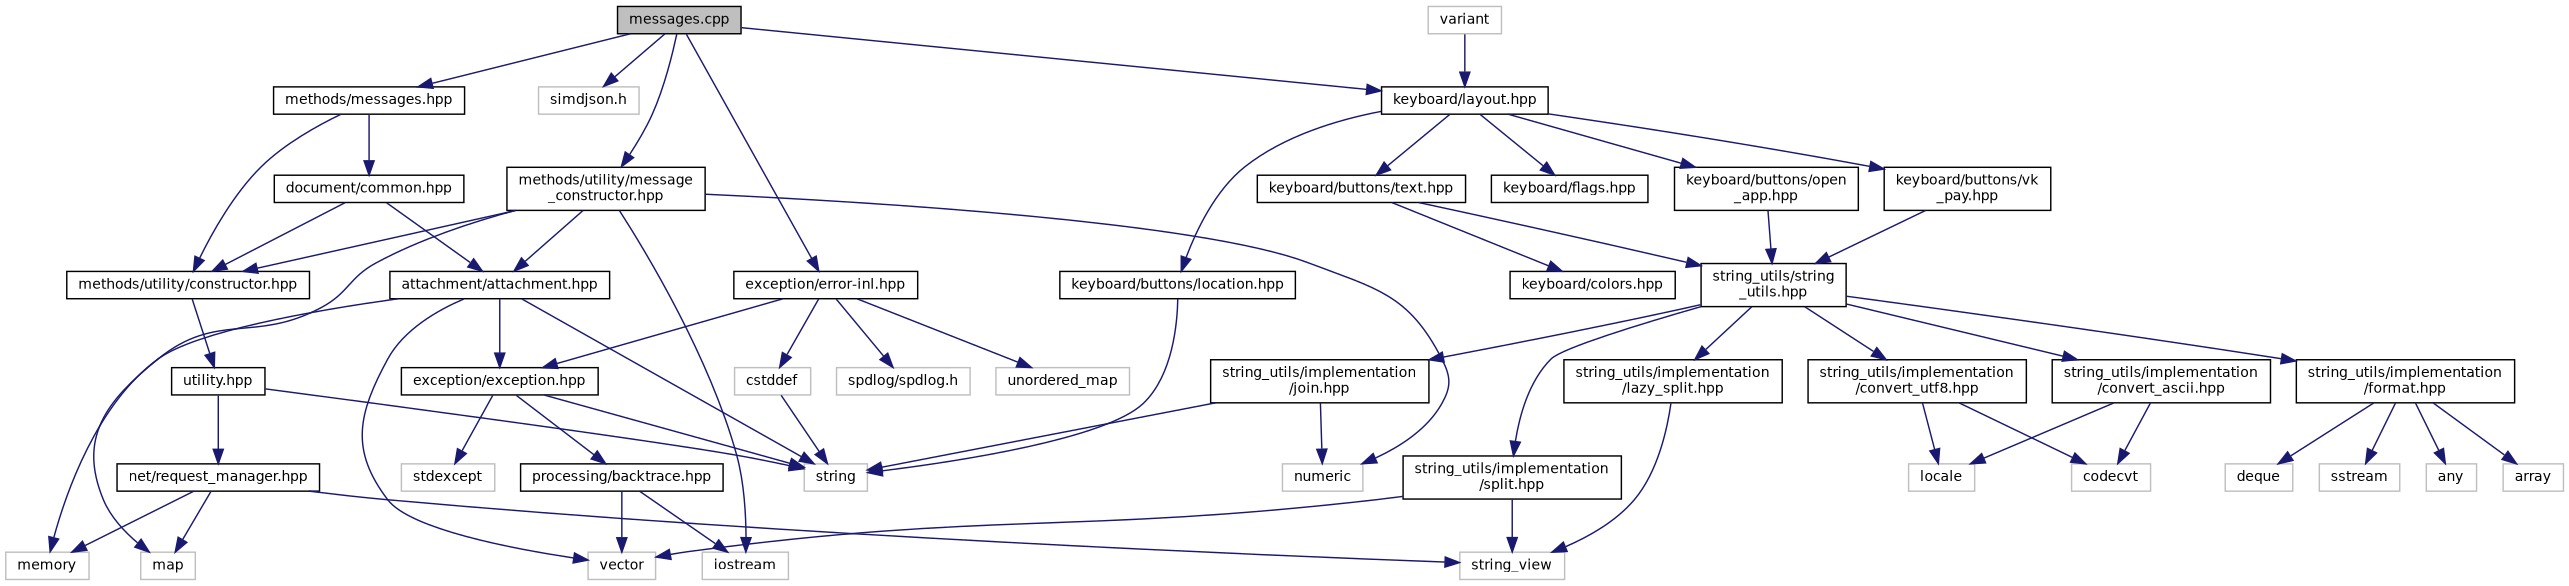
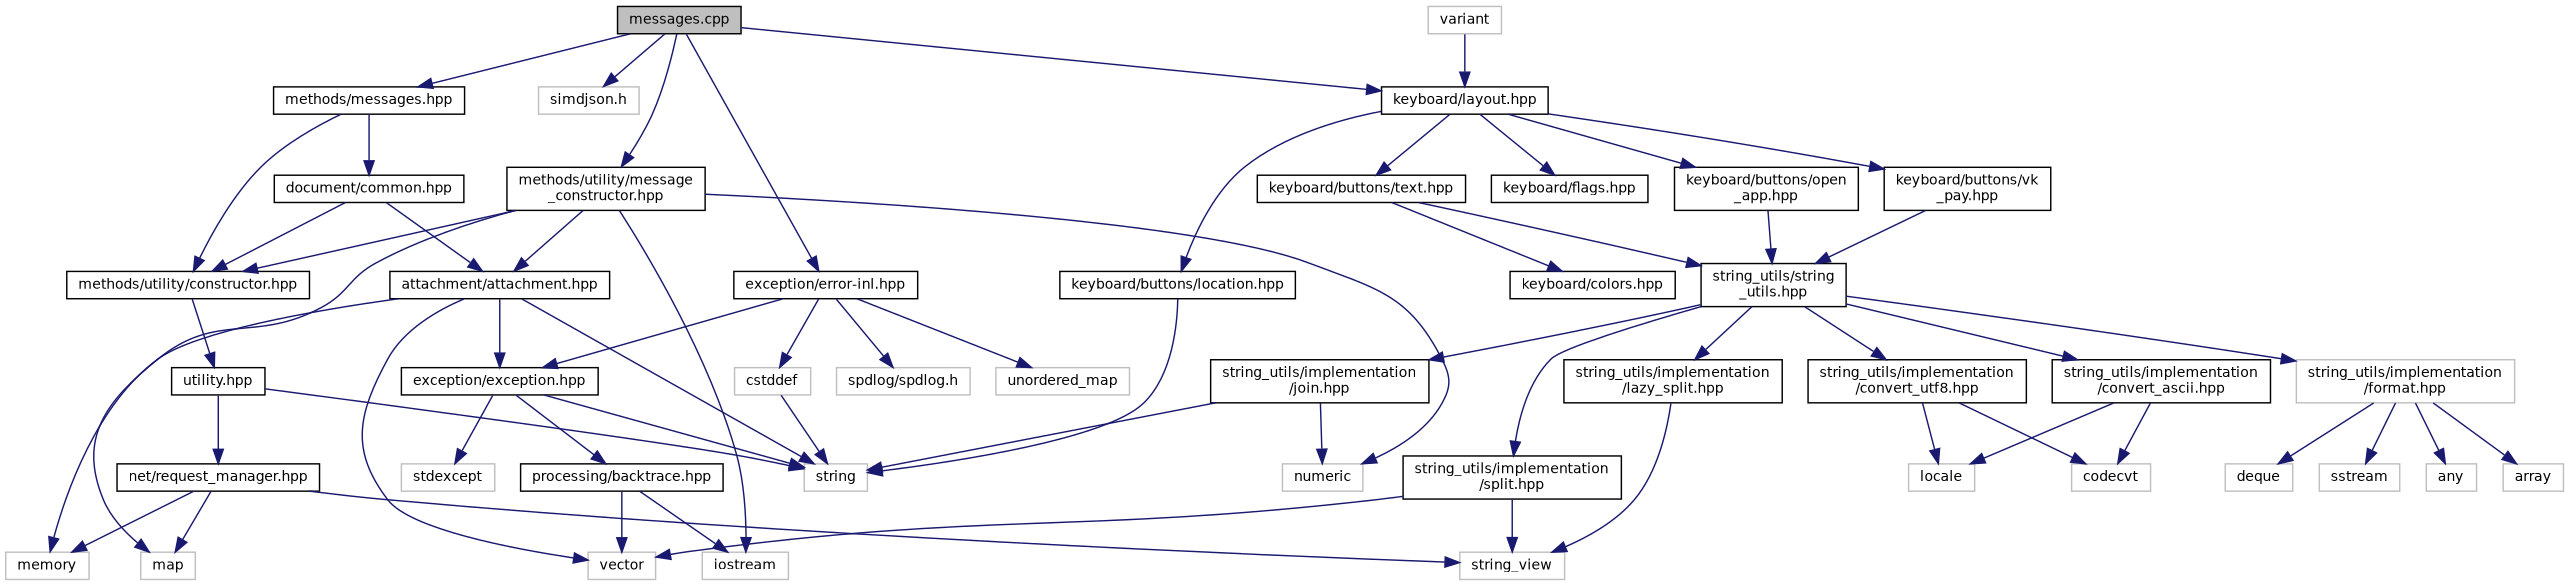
(2405, 381) -> (2405, 381)
